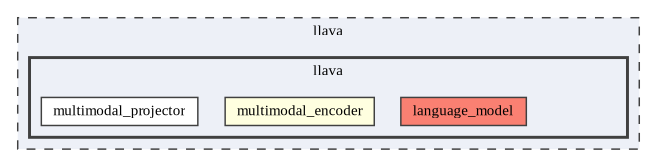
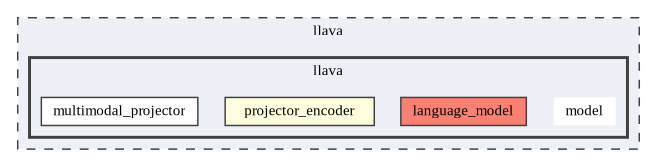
(300, 111) -> (300, 111)
none -> (585, 111)
